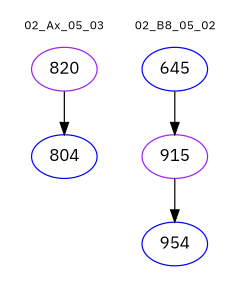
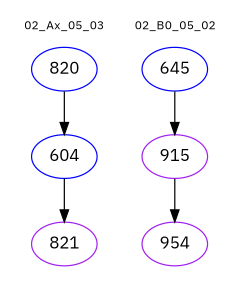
(175, 26) -> (175, 26)
(64, 69) -> (64, 69)
(64, 157) -> (64, 157)
none -> (64, 244)
(175, 244) -> (175, 244)
